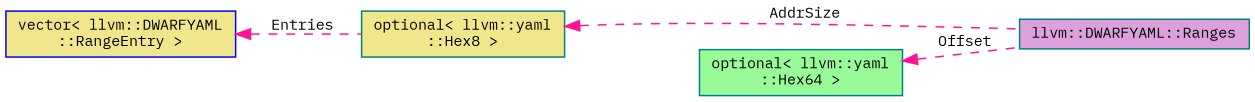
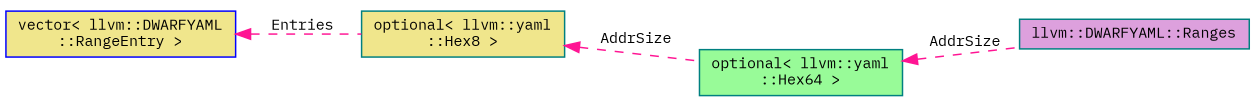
(800, 24) -> (639, 54)
(961, 42) -> (961, 42)
